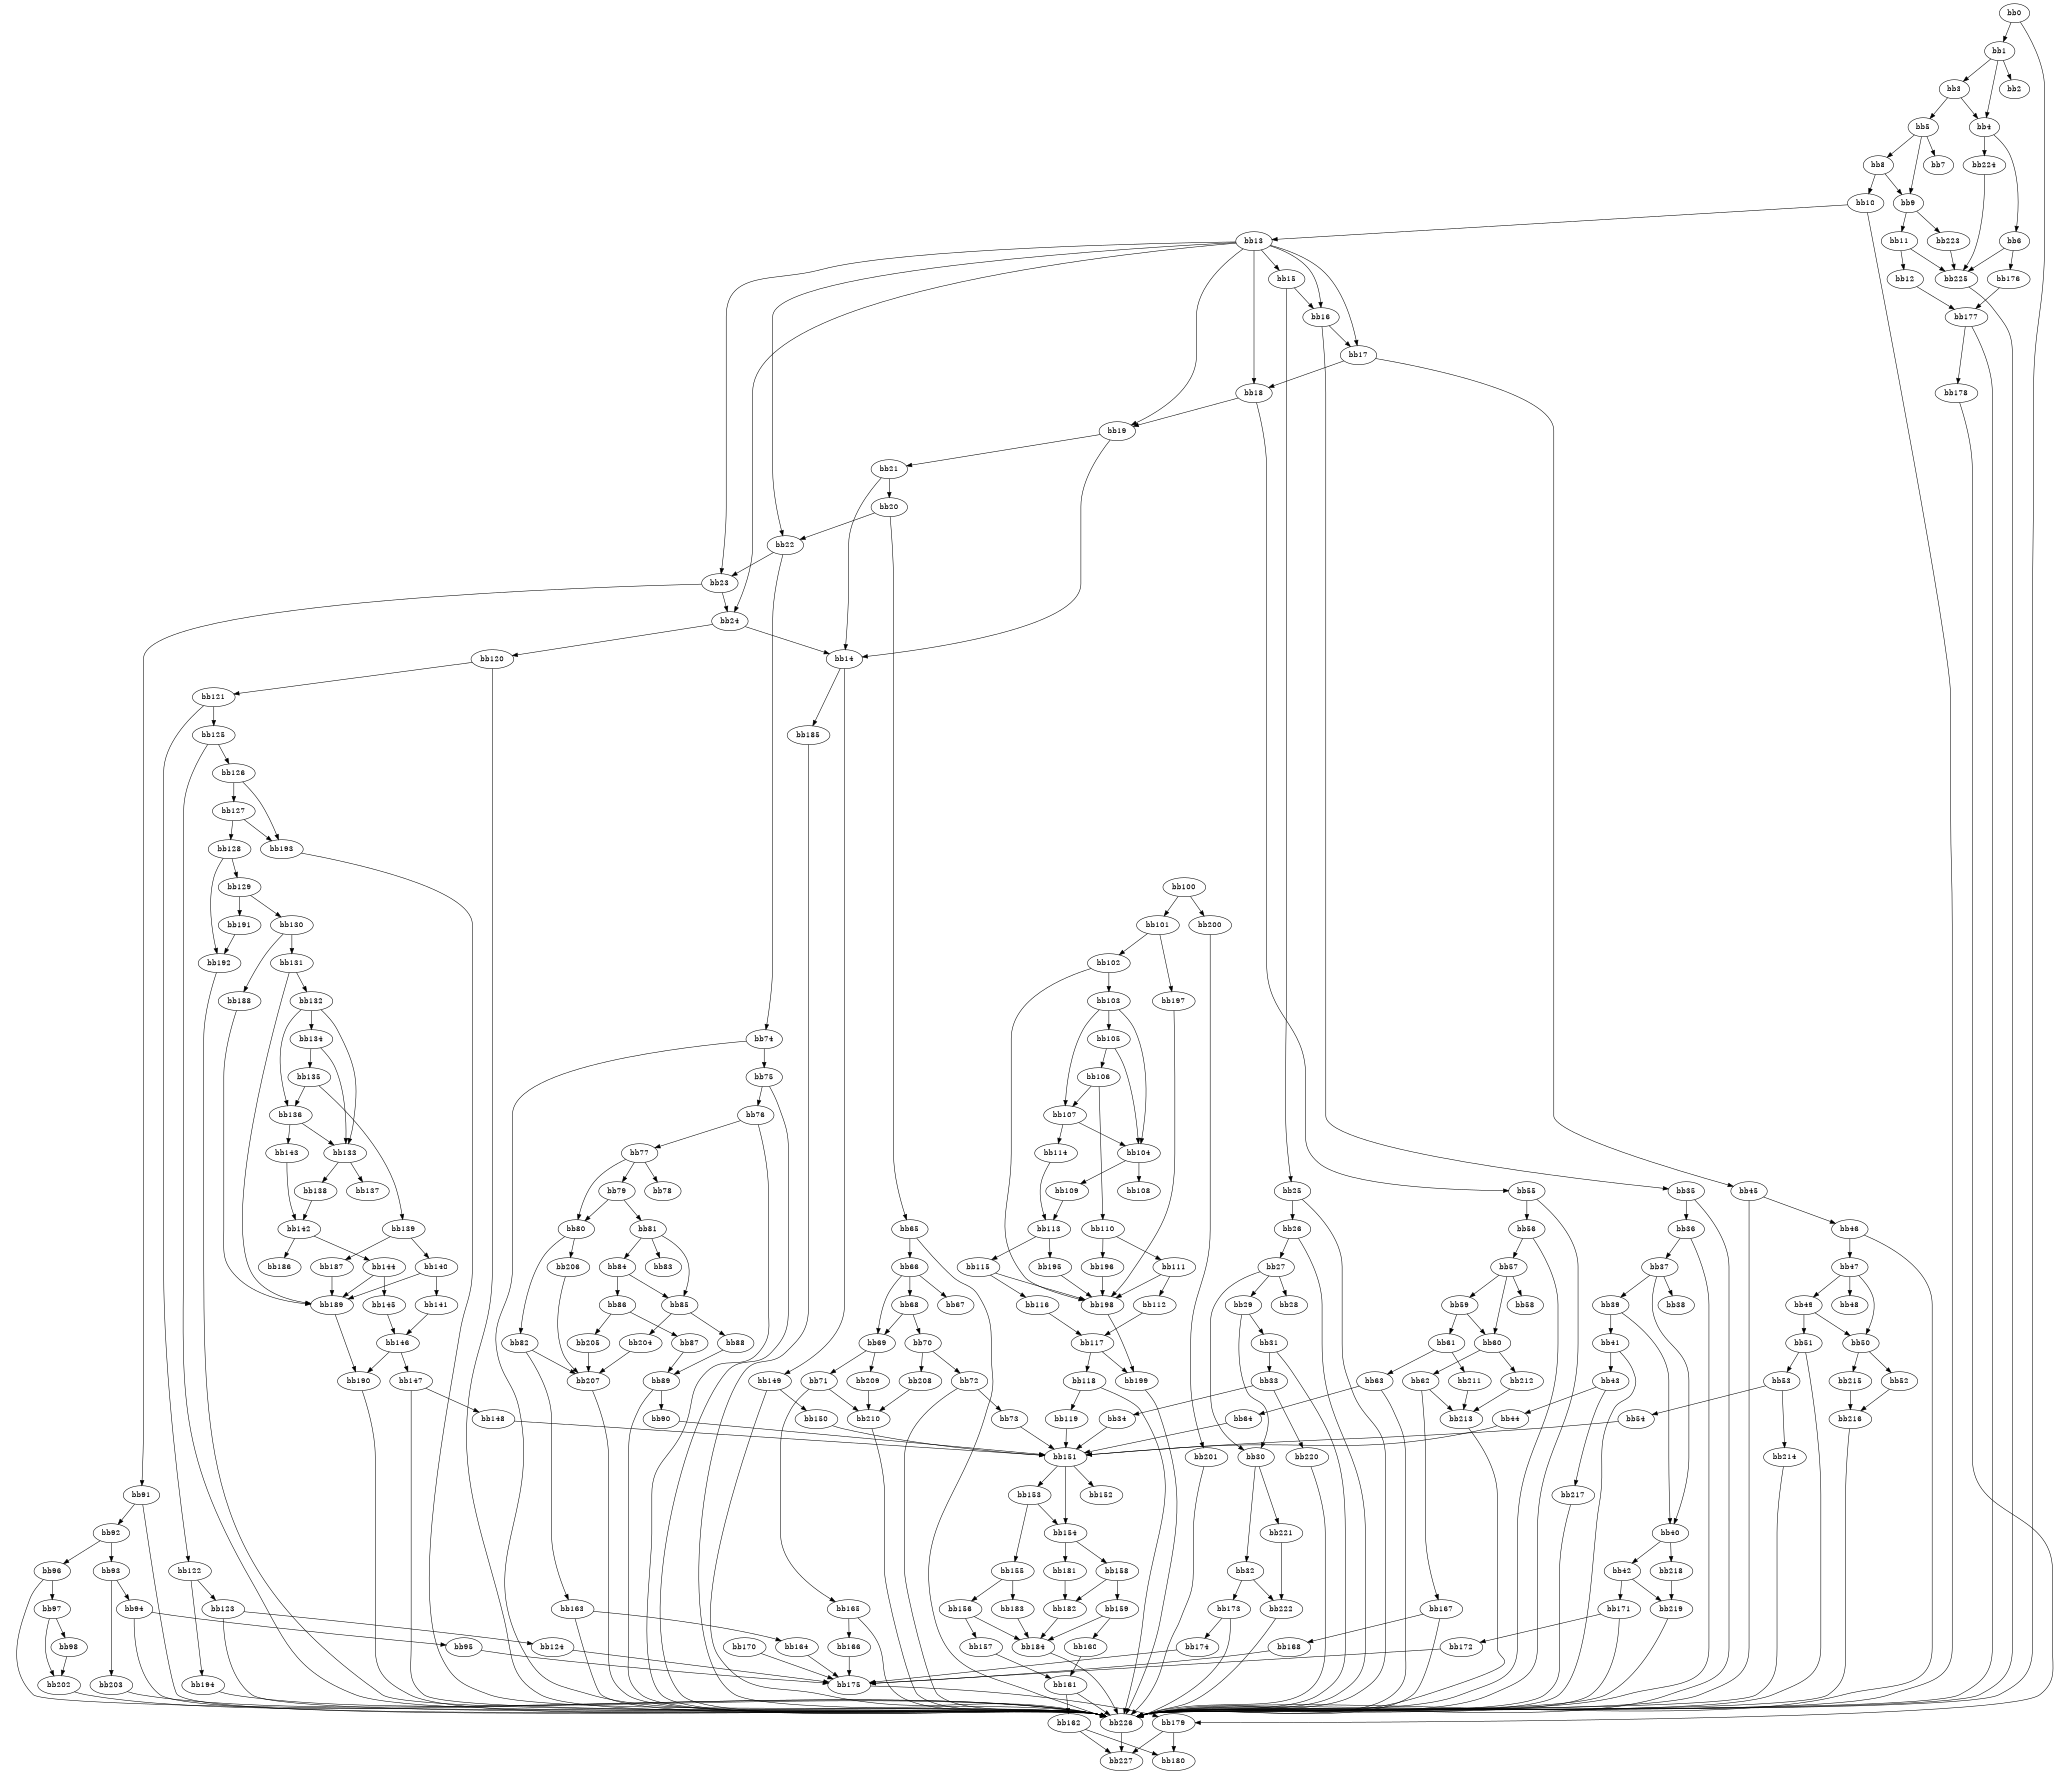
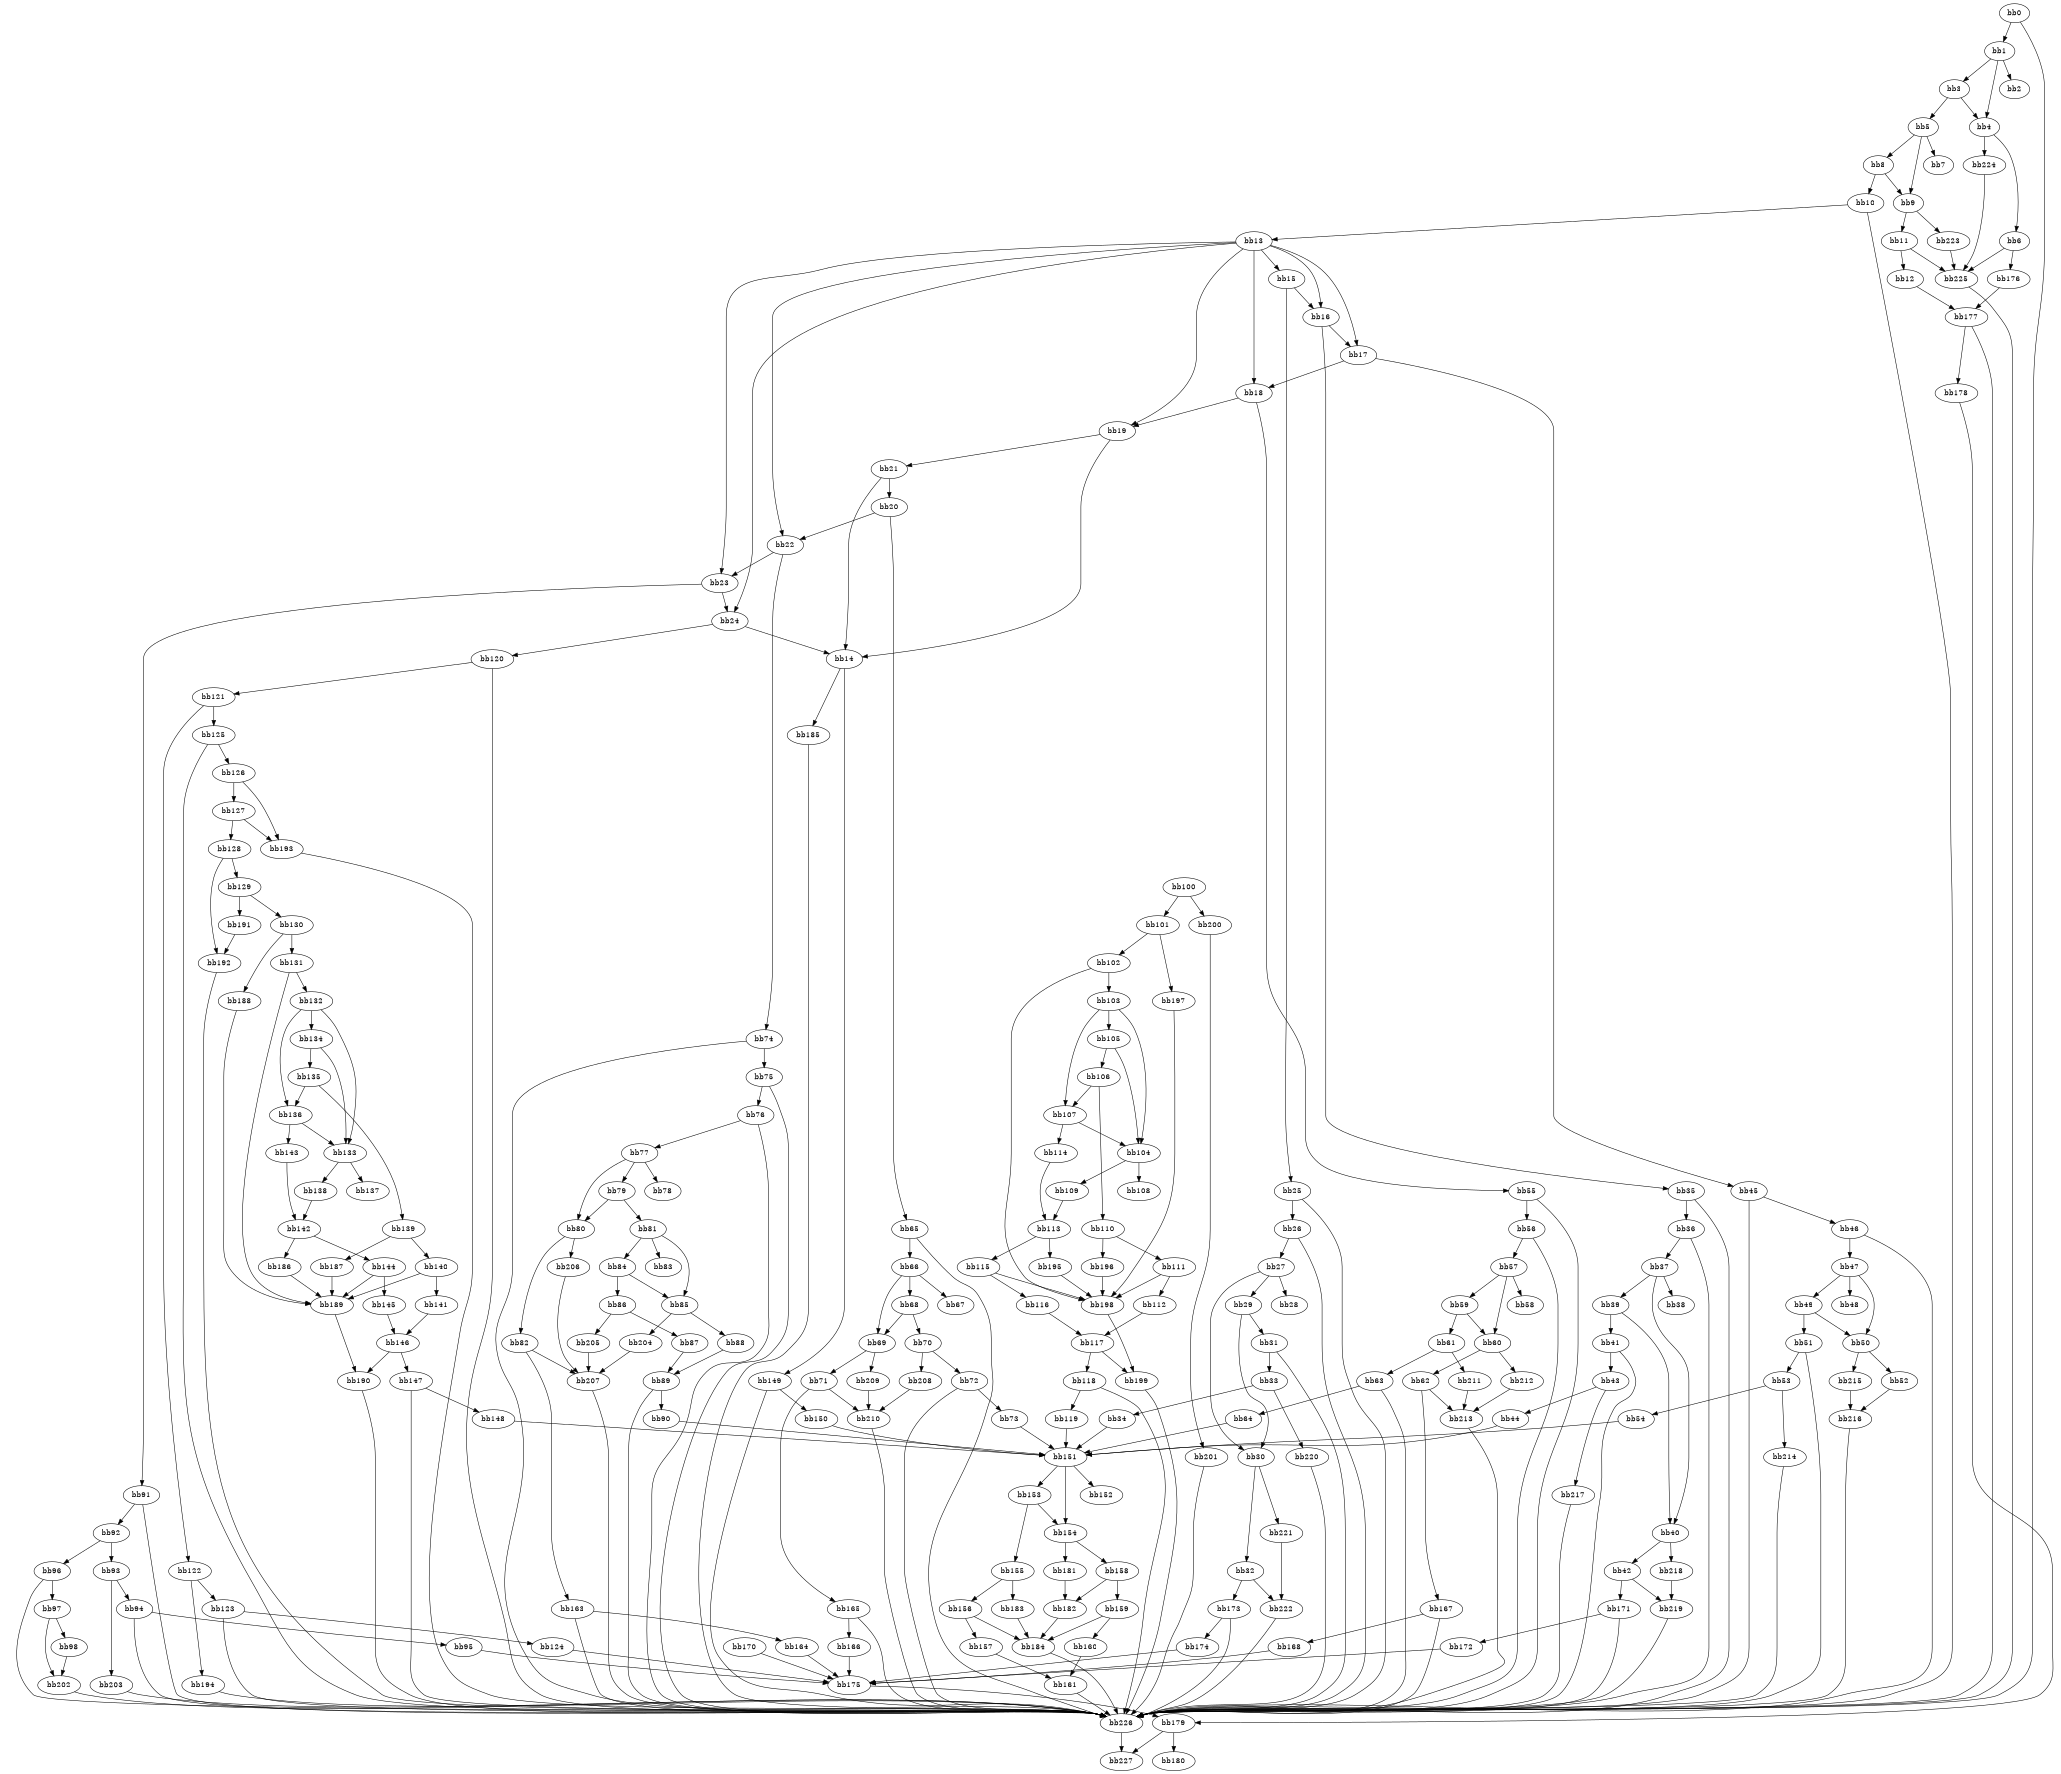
none -> (304, 1285)
(1069, 1723) -> none
